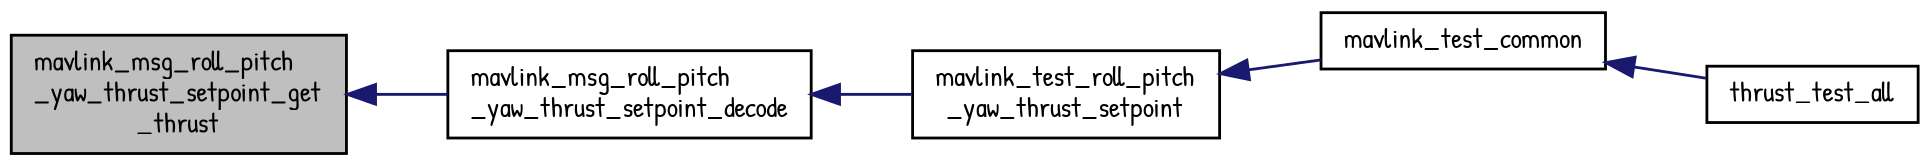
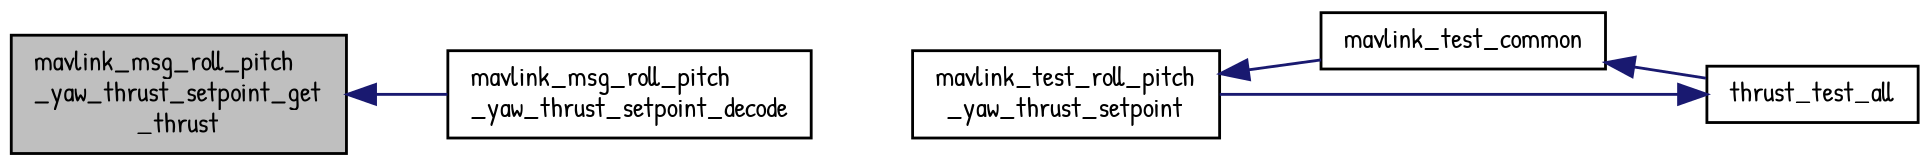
(876, 94) -> (1449, 94)
